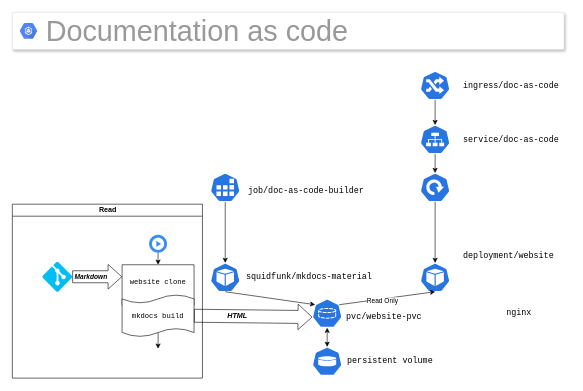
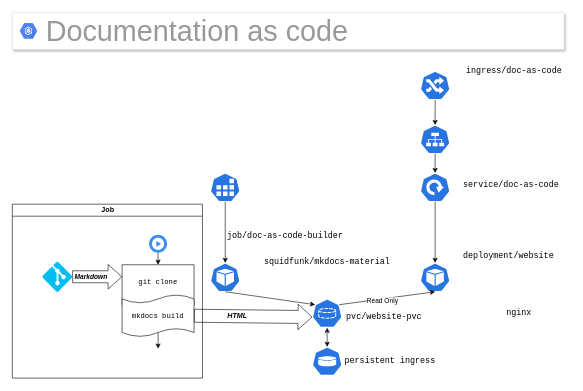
(516, 86) -> (519, 71)
(513, 140) -> (513, 185)
(306, 191) -> (285, 236)
(108, 210) -> (108, 210)
(309, 278) -> (327, 263)
(158, 282) -> (158, 282)
(390, 362) -> (390, 362)
